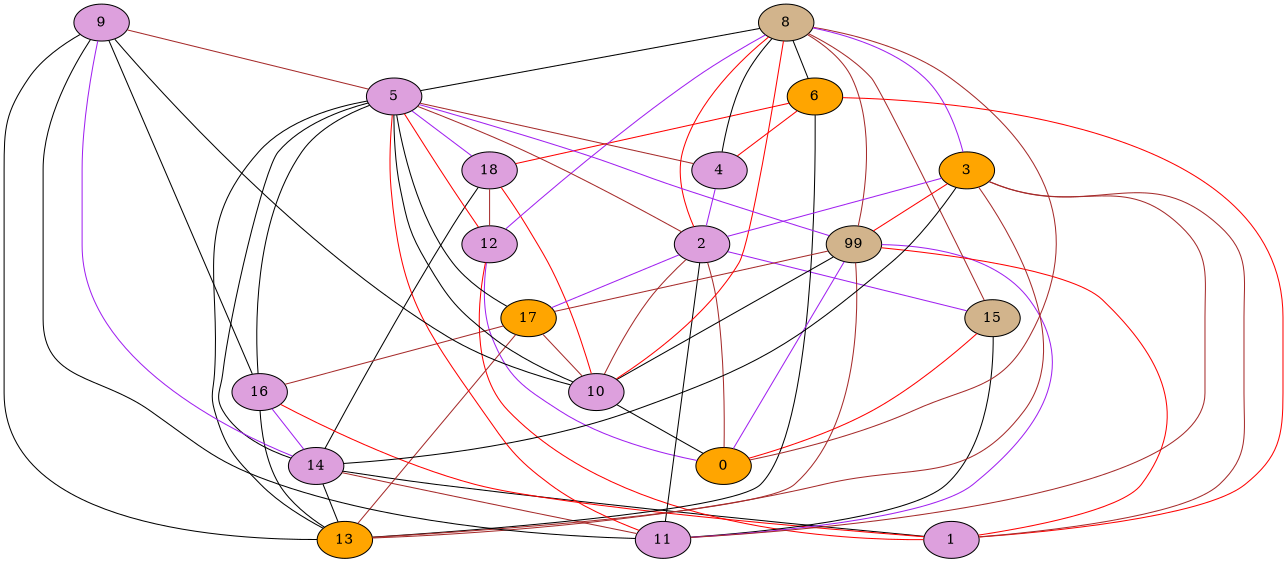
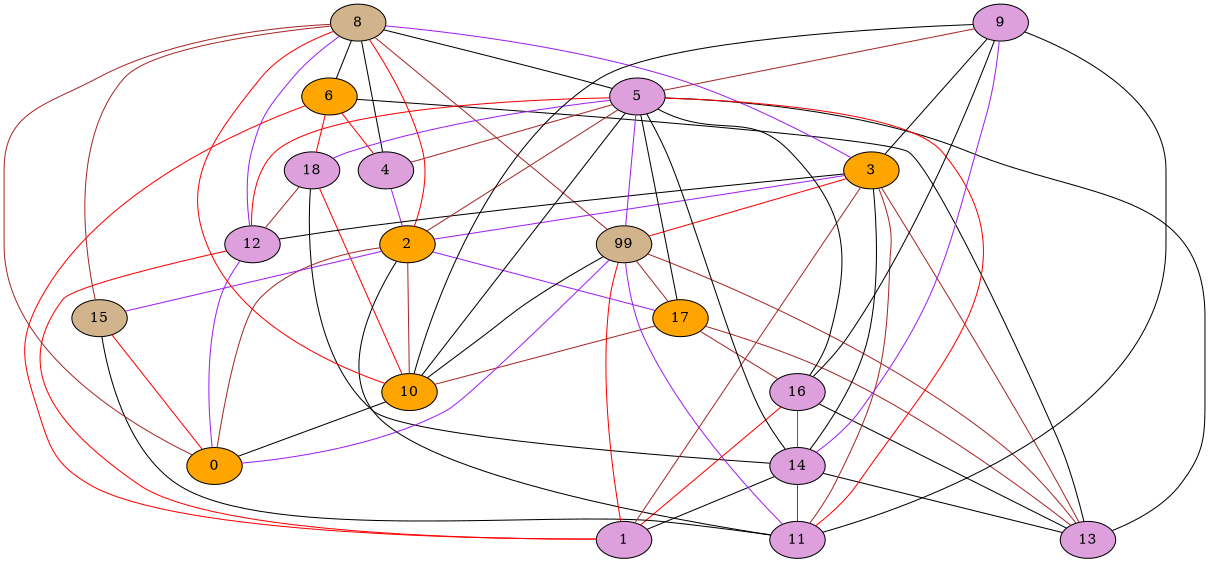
none -> (590, 200)
(702, 244) -> (407, 244)
(4, 388) -> (936, 96)
(596, 392) -> (410, 392)
(345, 540) -> (1088, 540)
